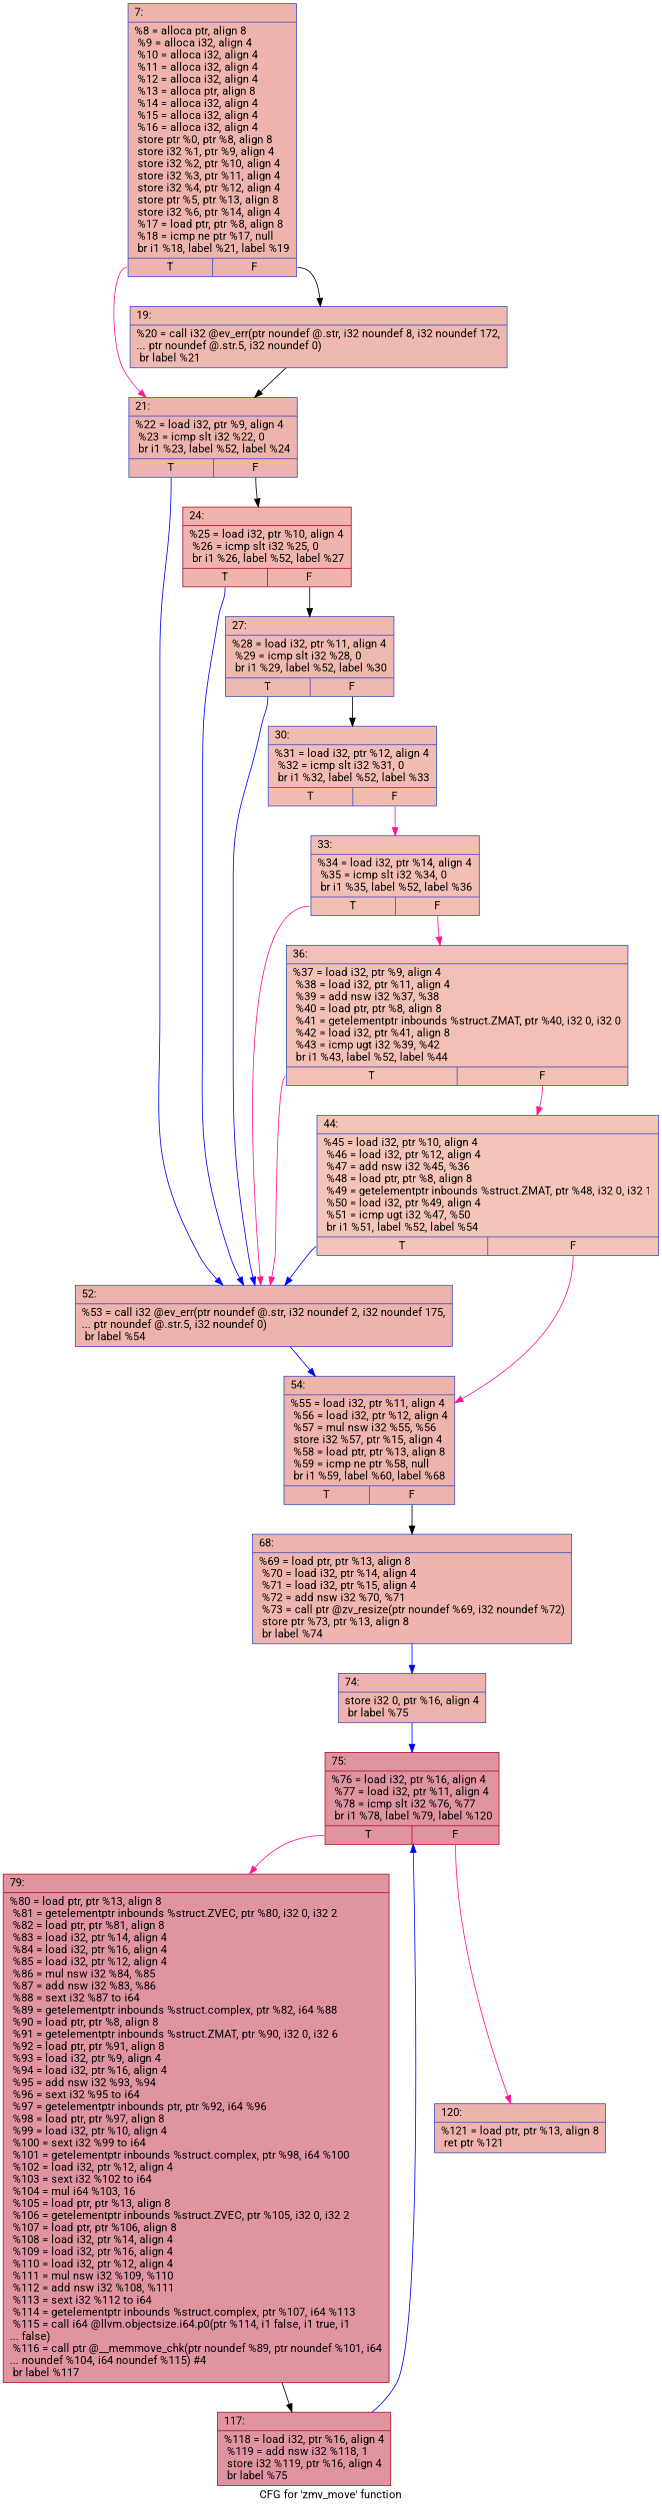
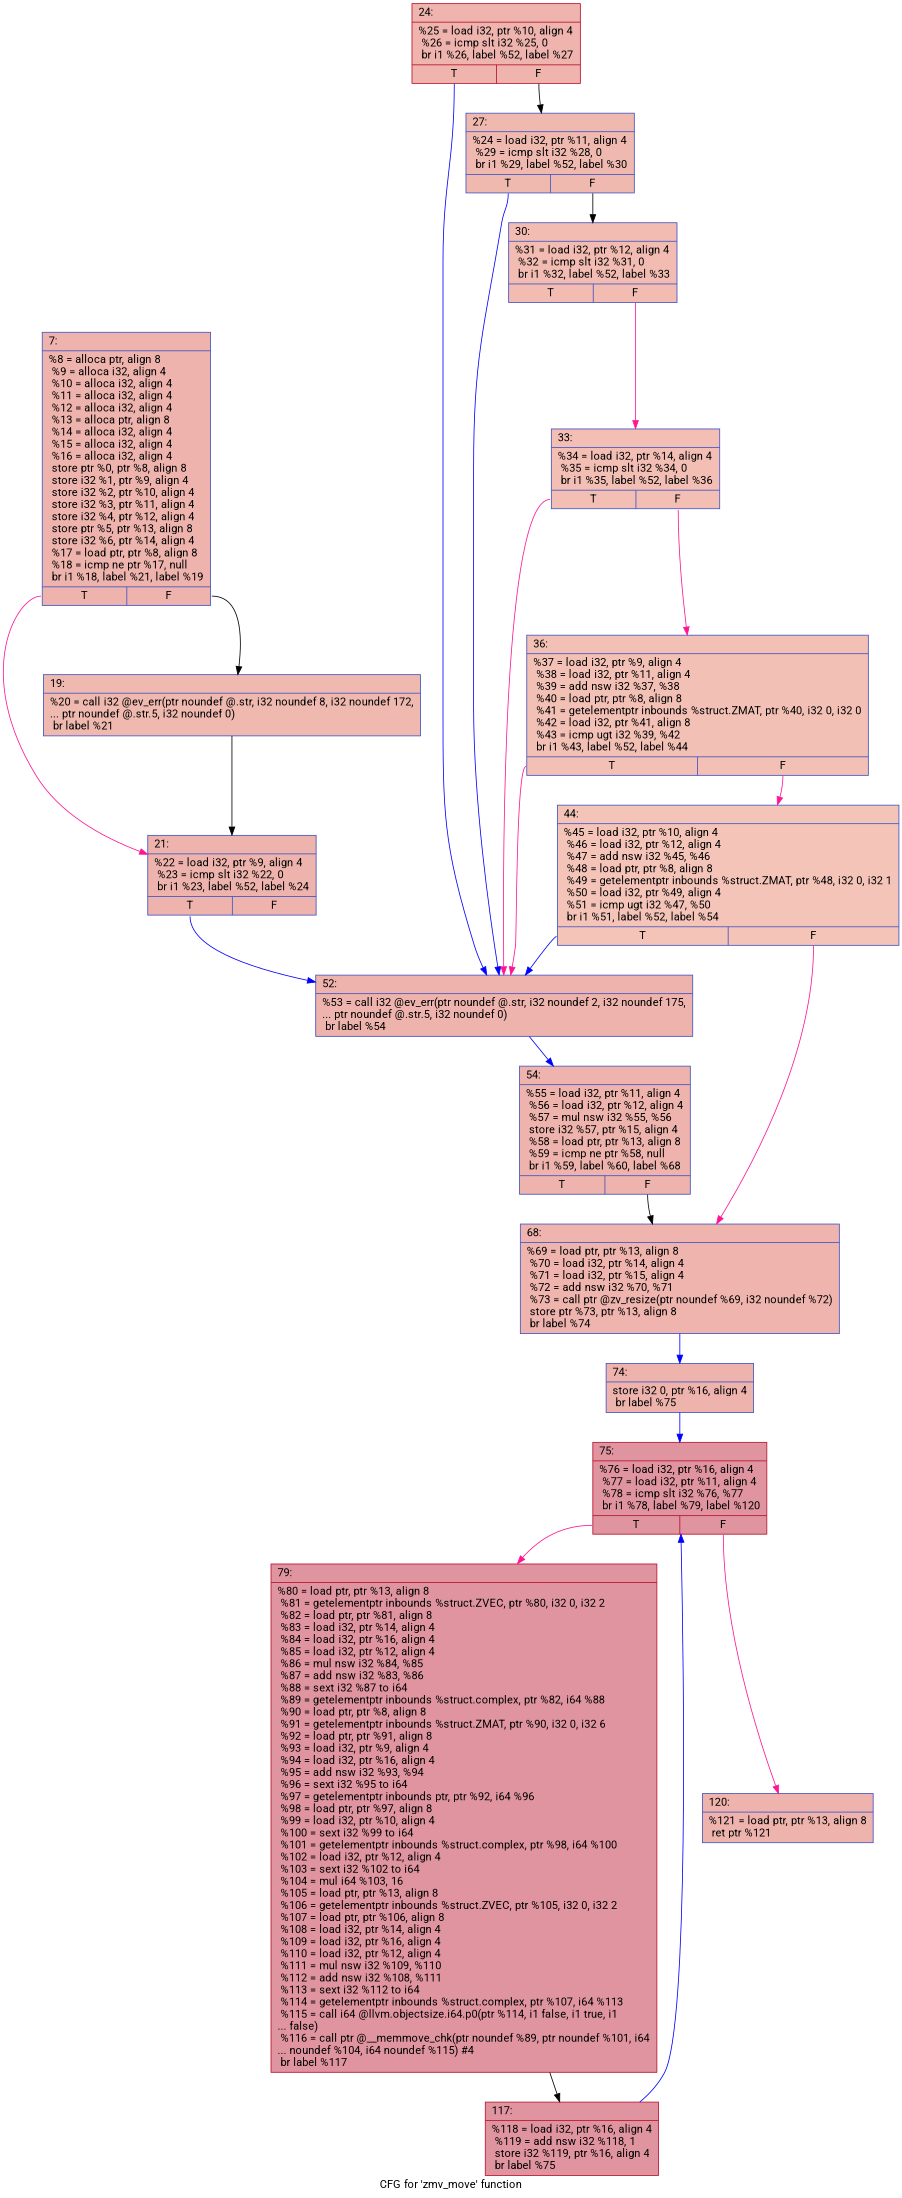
(256, 488) -> none
(309, 644) -> (550, 141)
(397, 1167) -> (637, 857)
(537, 1341) -> (785, 1087)
